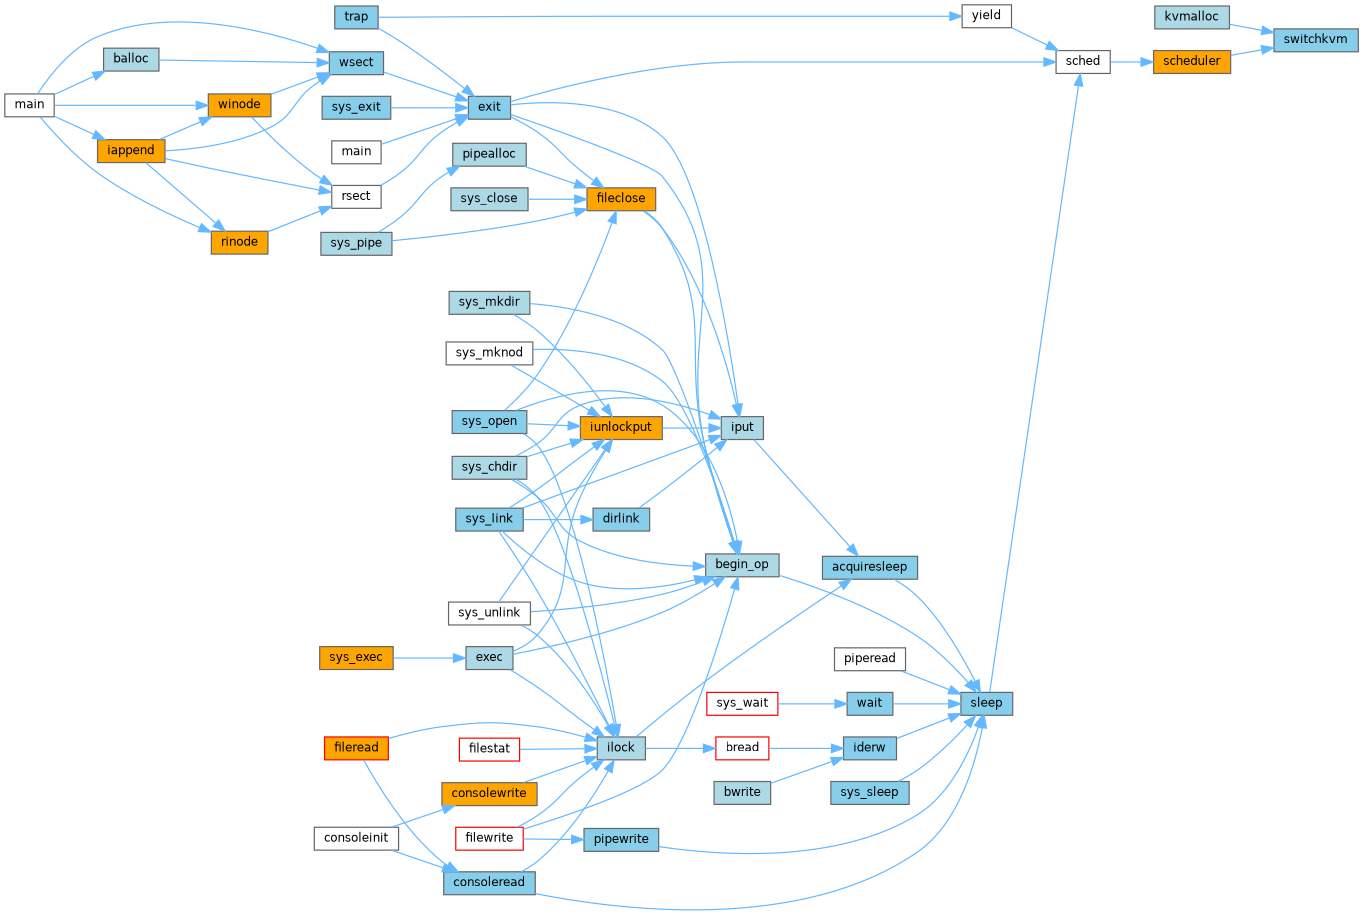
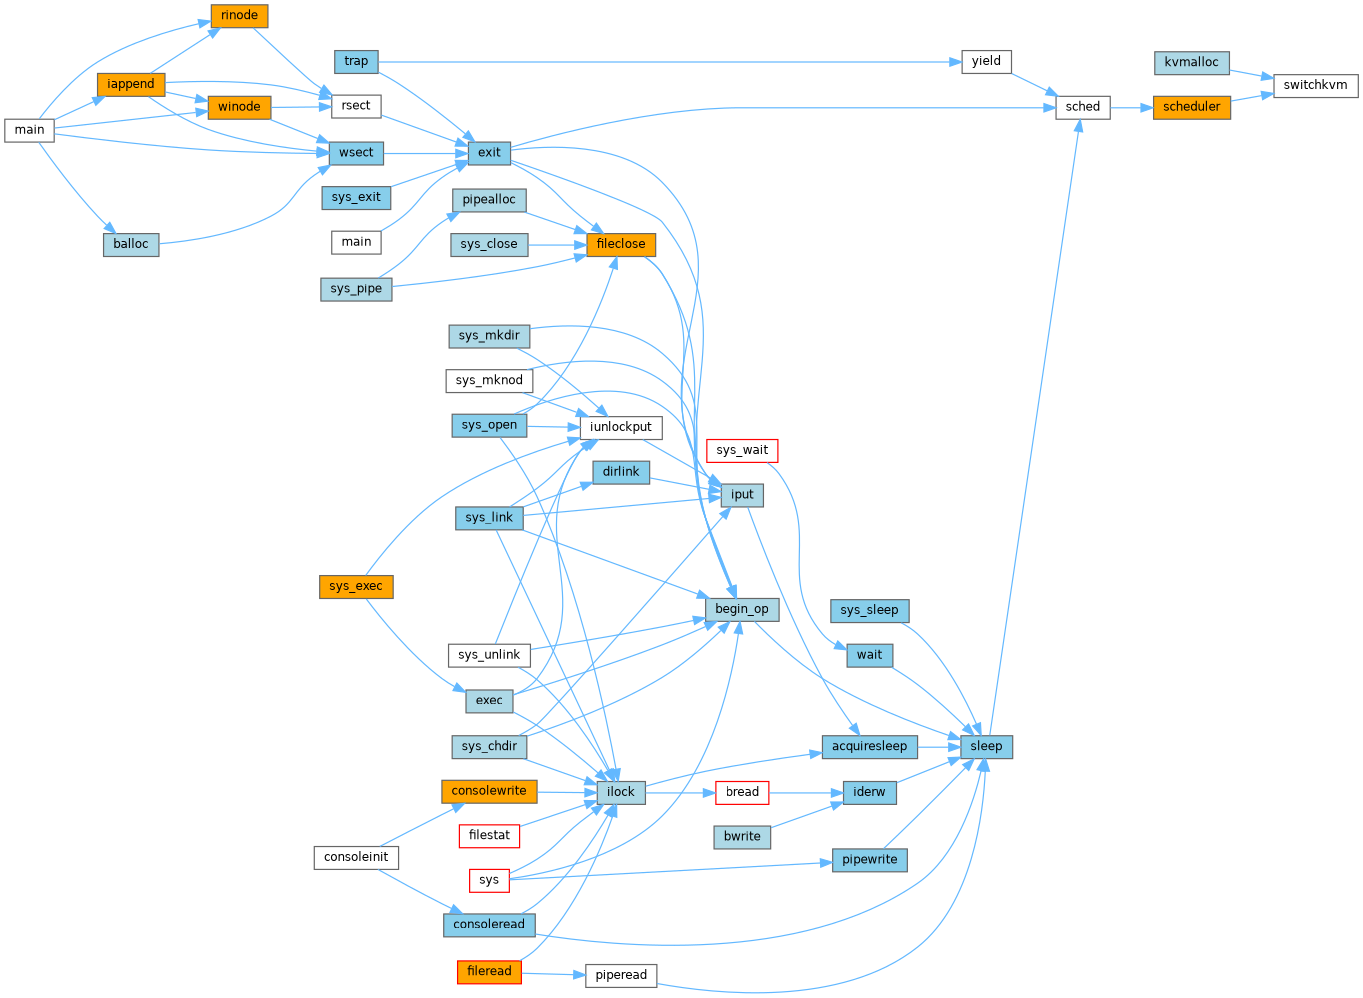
(1316, 40) -> (1316, 86)
(621, 428) -> (621, 428)
(549, 450) -> (454, 489)
(398, 814) -> (548, 974)
(489, 839) -> (489, 881)
